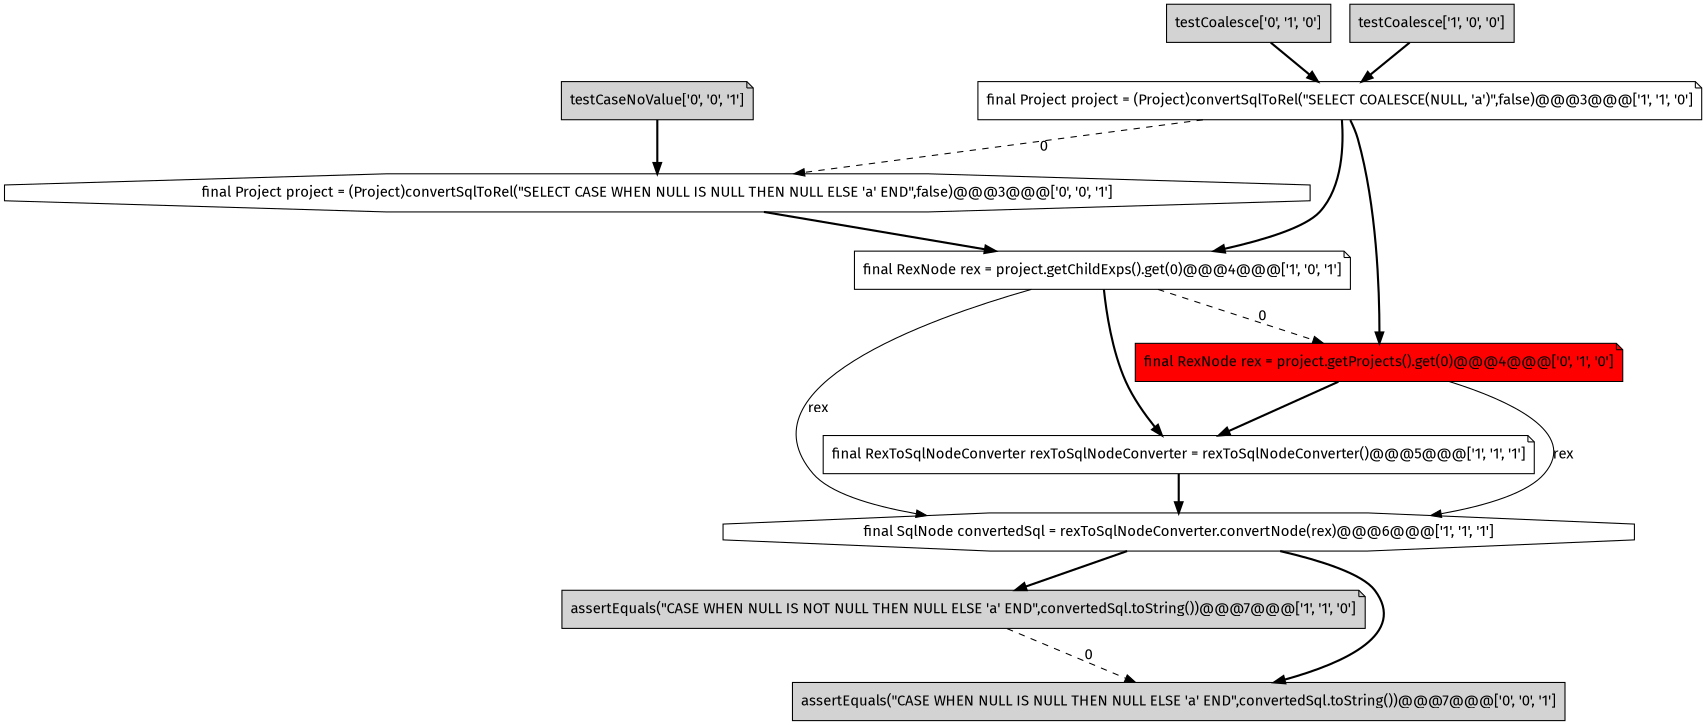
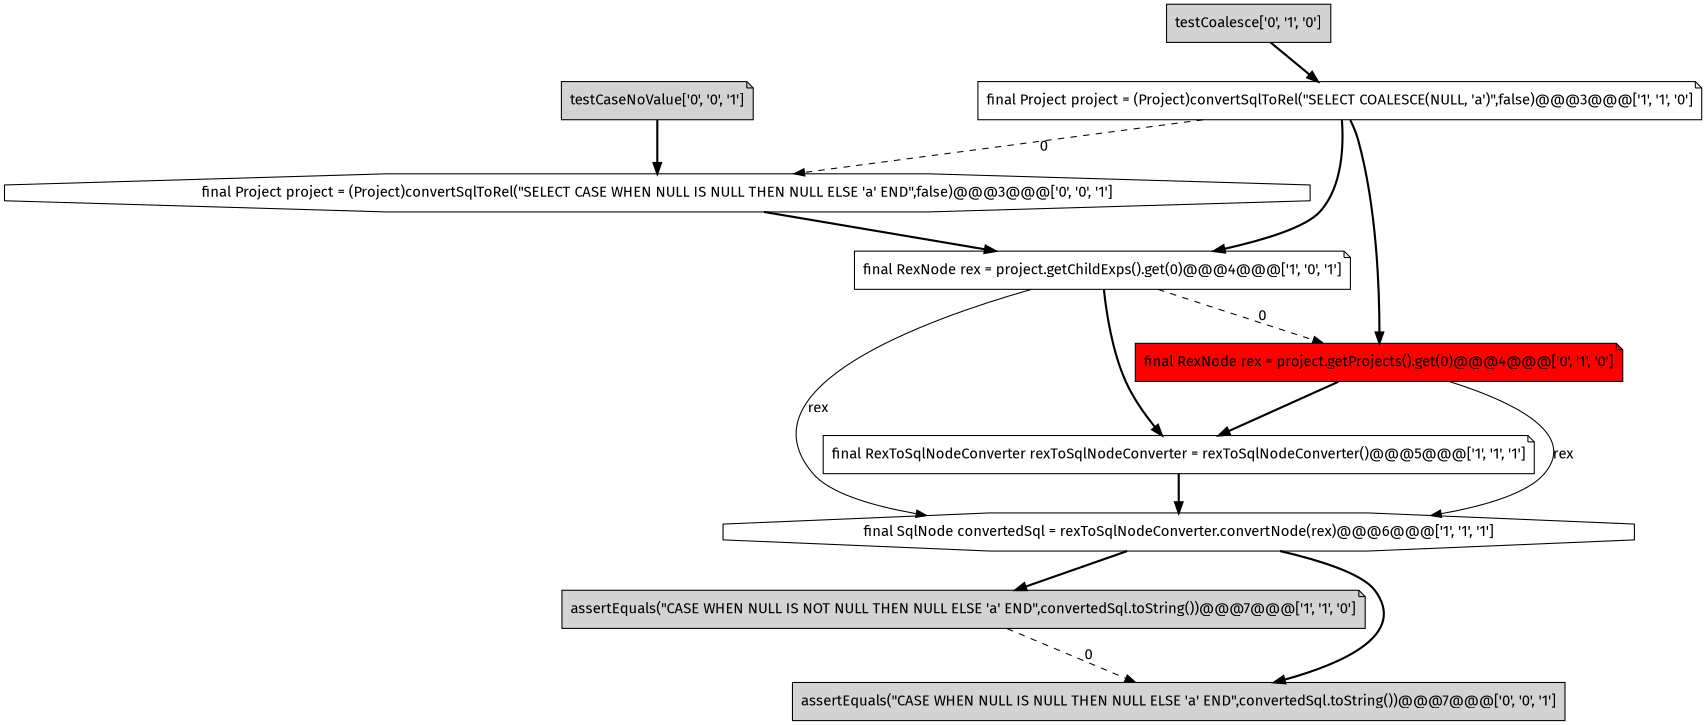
(1432, 23) -> none
